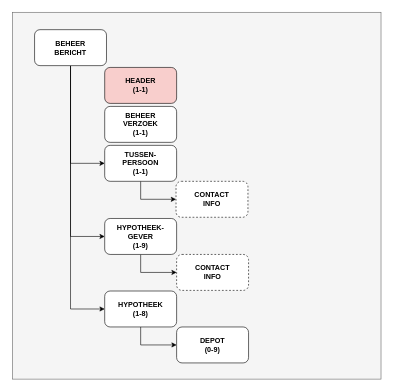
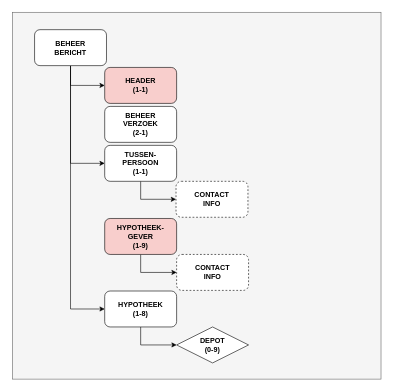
none -> (86, 86)
(141, 125) -> (141, 125)
(86, 237) -> none
(141, 237) -> (141, 237)
(213, 345) -> (213, 345)
